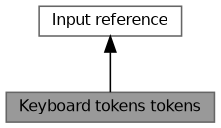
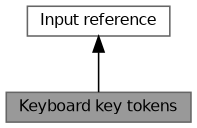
(110, 107) -> (99, 107)
